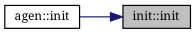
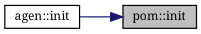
(157, 17) -> (160, 17)
